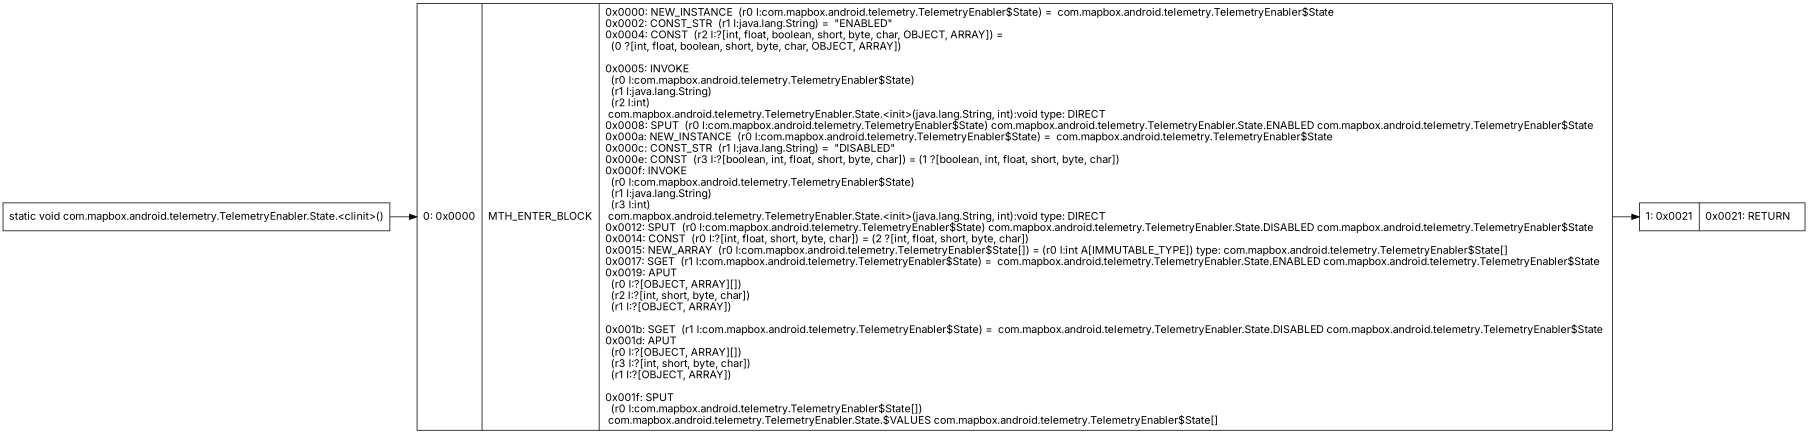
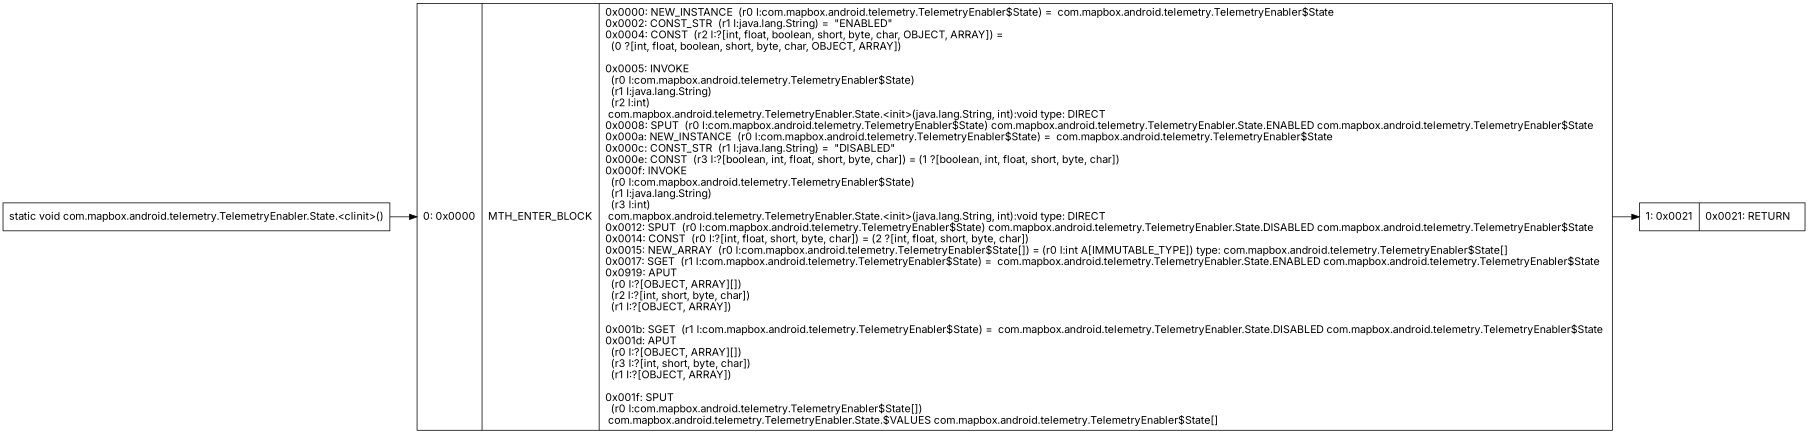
(644, 273) -> (644, 273)
